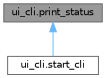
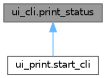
(53, 65) -> (53, 65)
